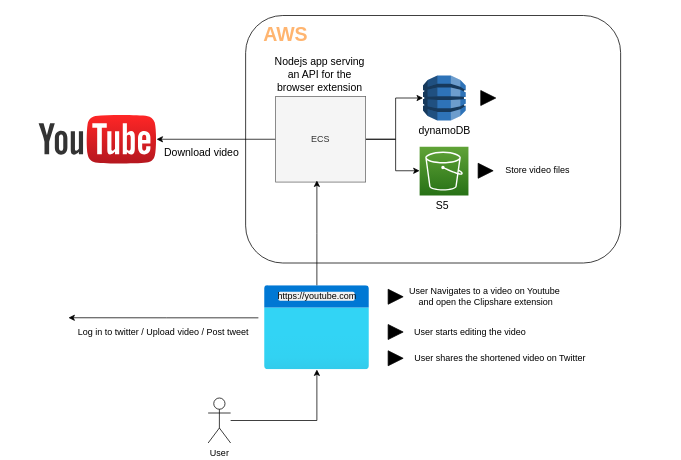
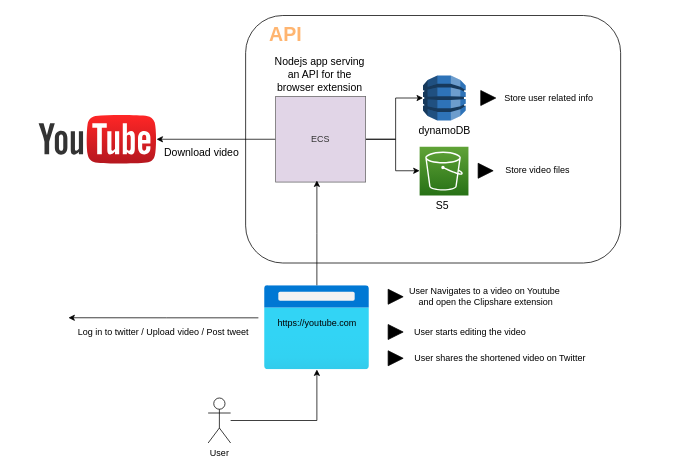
(286, 34) -> (286, 34)
none -> (548, 98)
(321, 139) -> (321, 139)
(317, 296) -> (317, 322)
